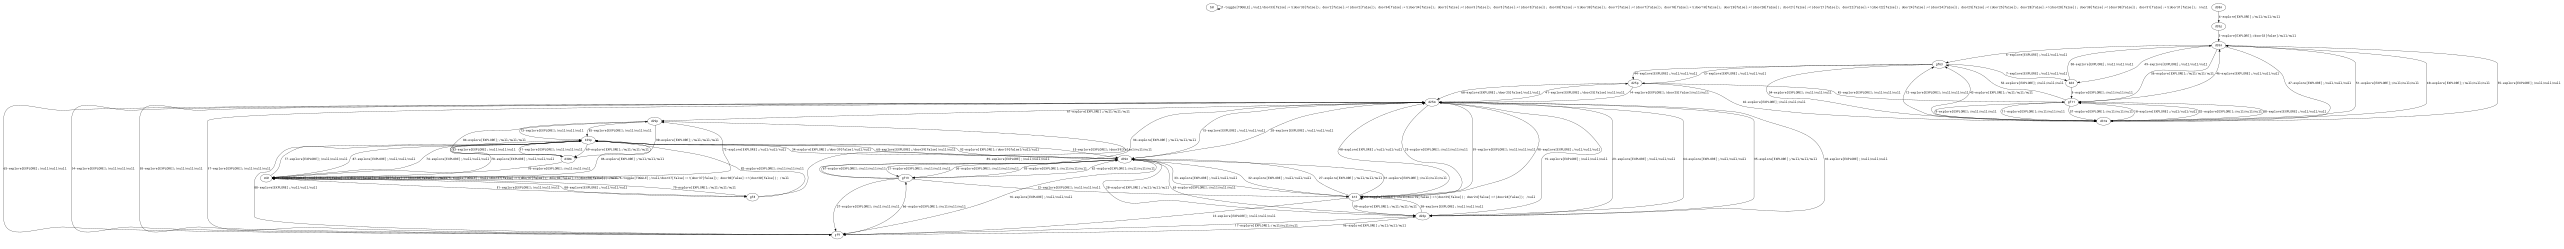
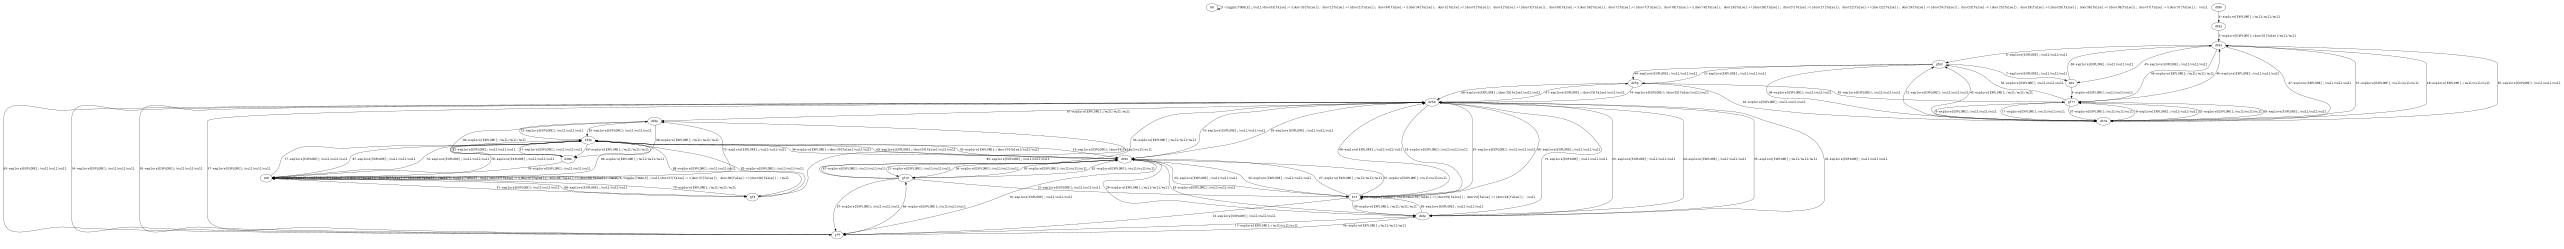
(352, 226) -> (710, 172)
